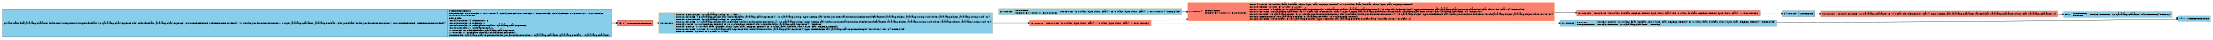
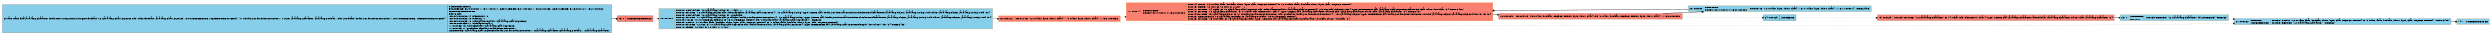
none -> (1682, 13)
(2174, 18) -> (2231, 19)
